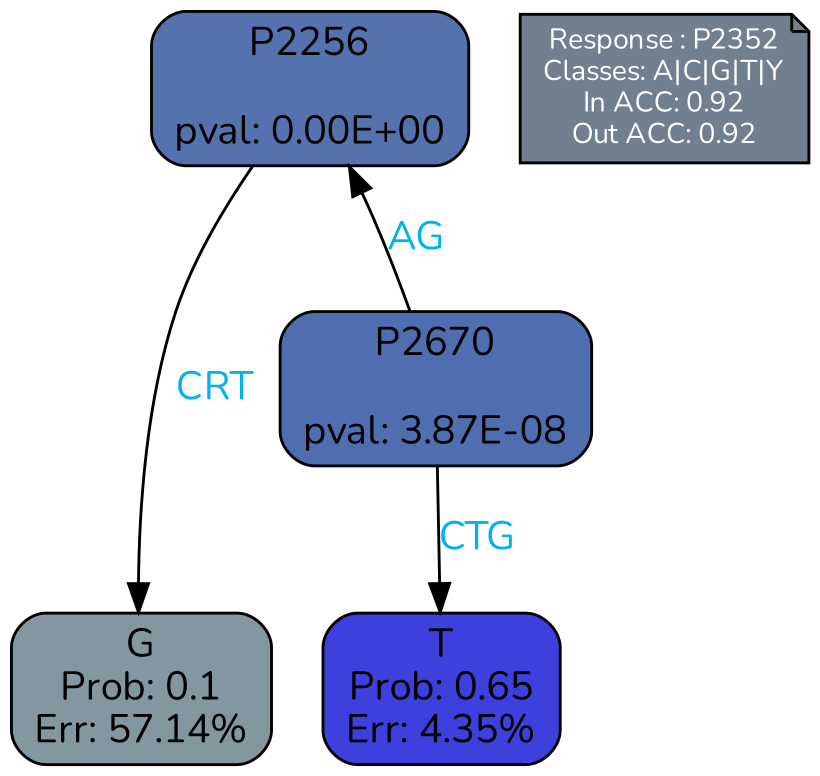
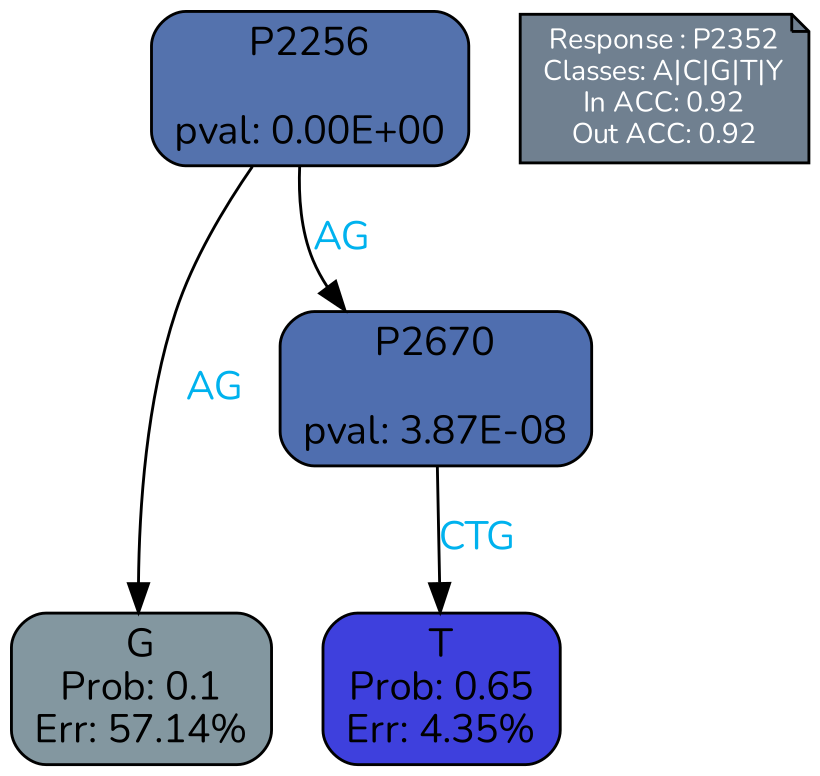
(387, 251) -> (304, 229)
(216, 389) -> (216, 389)
